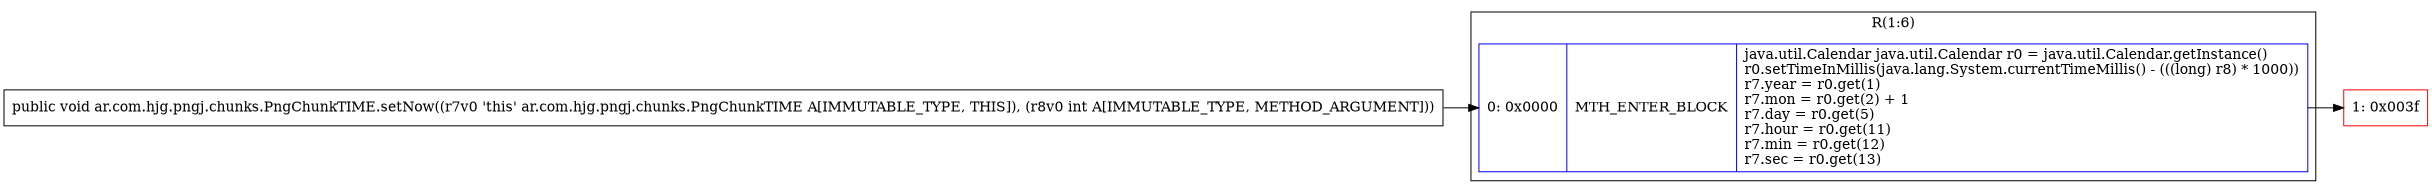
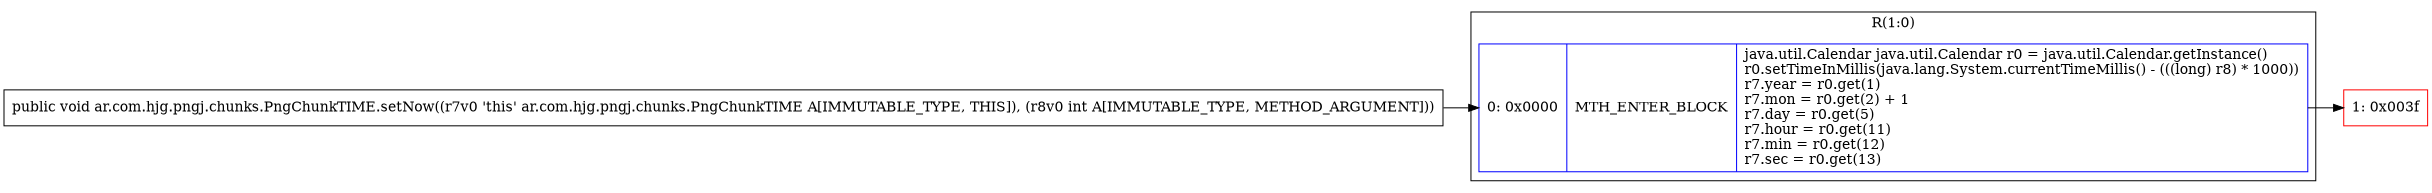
(1893, 23) -> (1893, 23)
